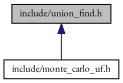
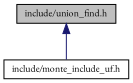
(61, 69) -> (66, 69)
